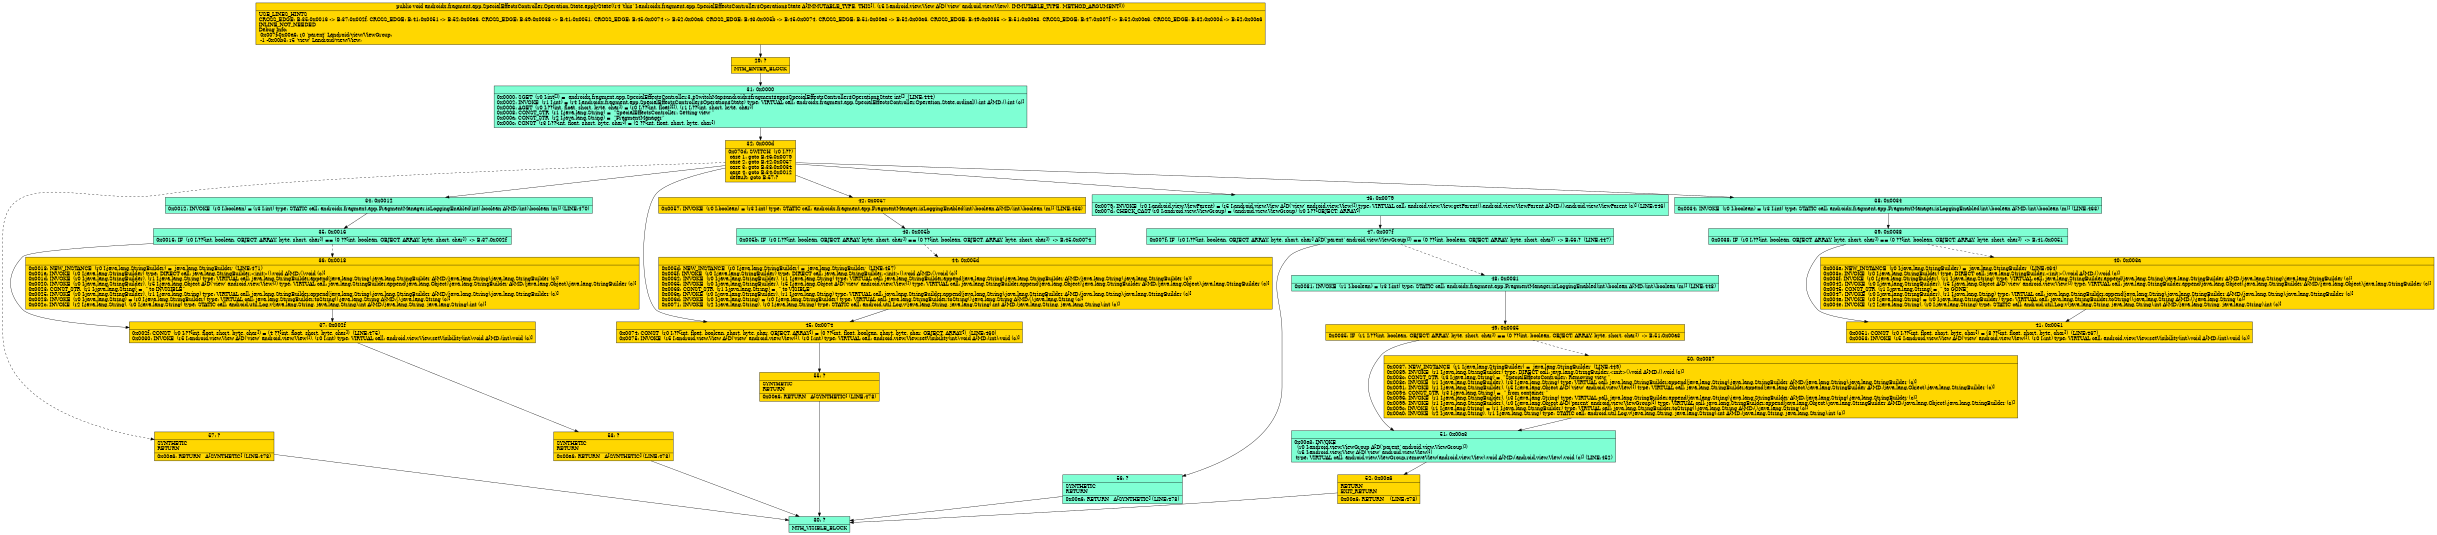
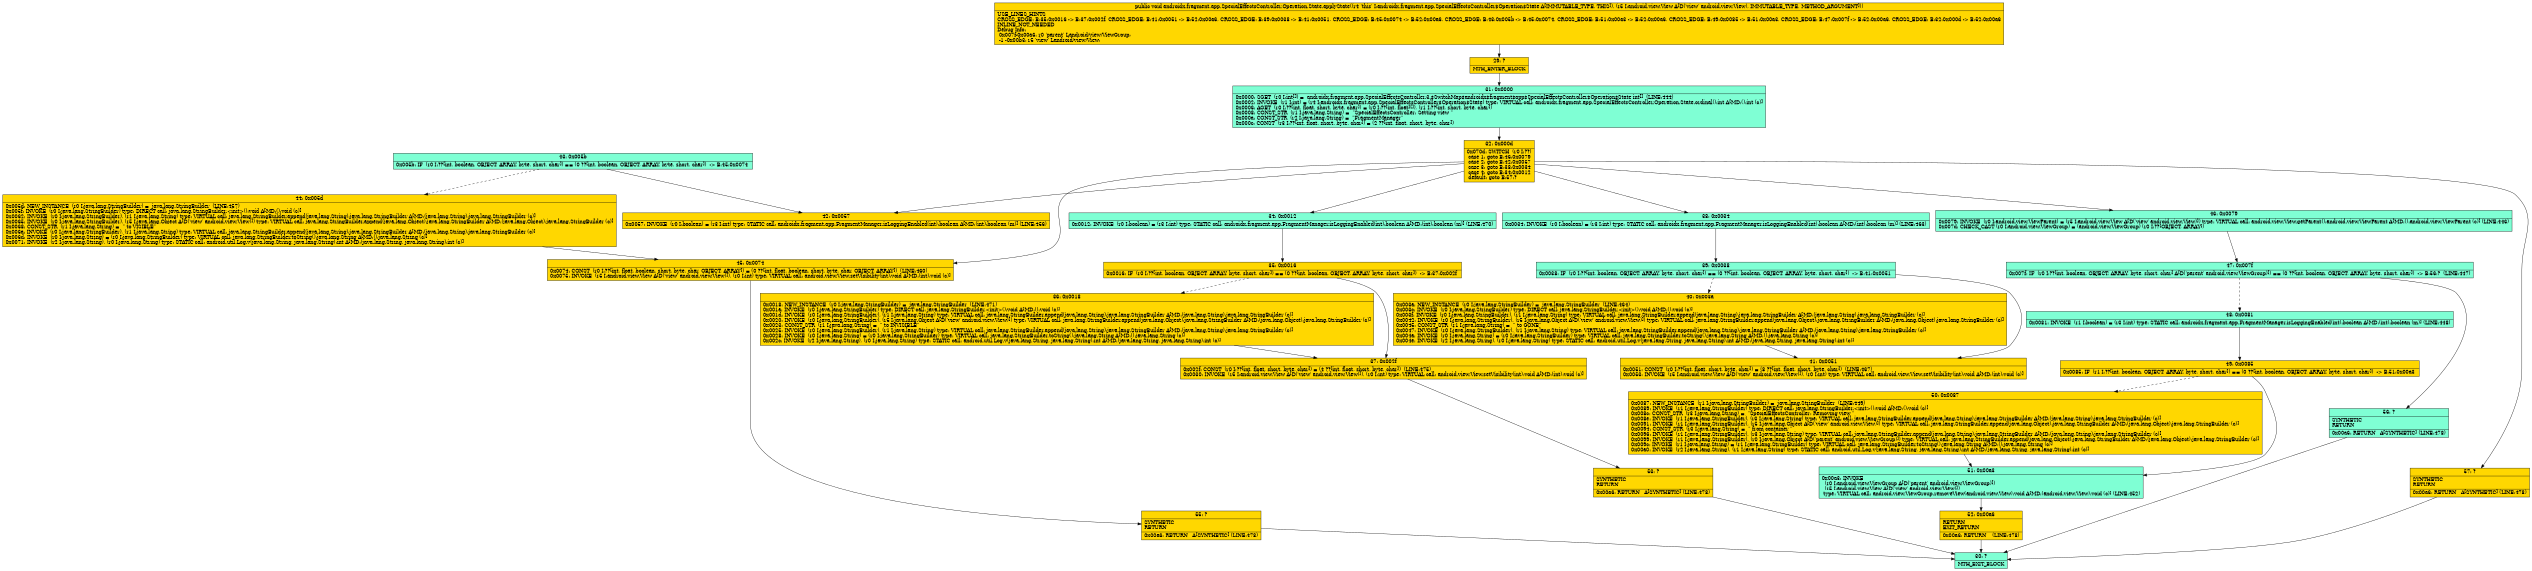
(204, 190) -> (2168, 167)
(893, 220) -> (703, 191)
(332, 236) -> (1283, 270)
(819, 528) -> (1981, 564)
